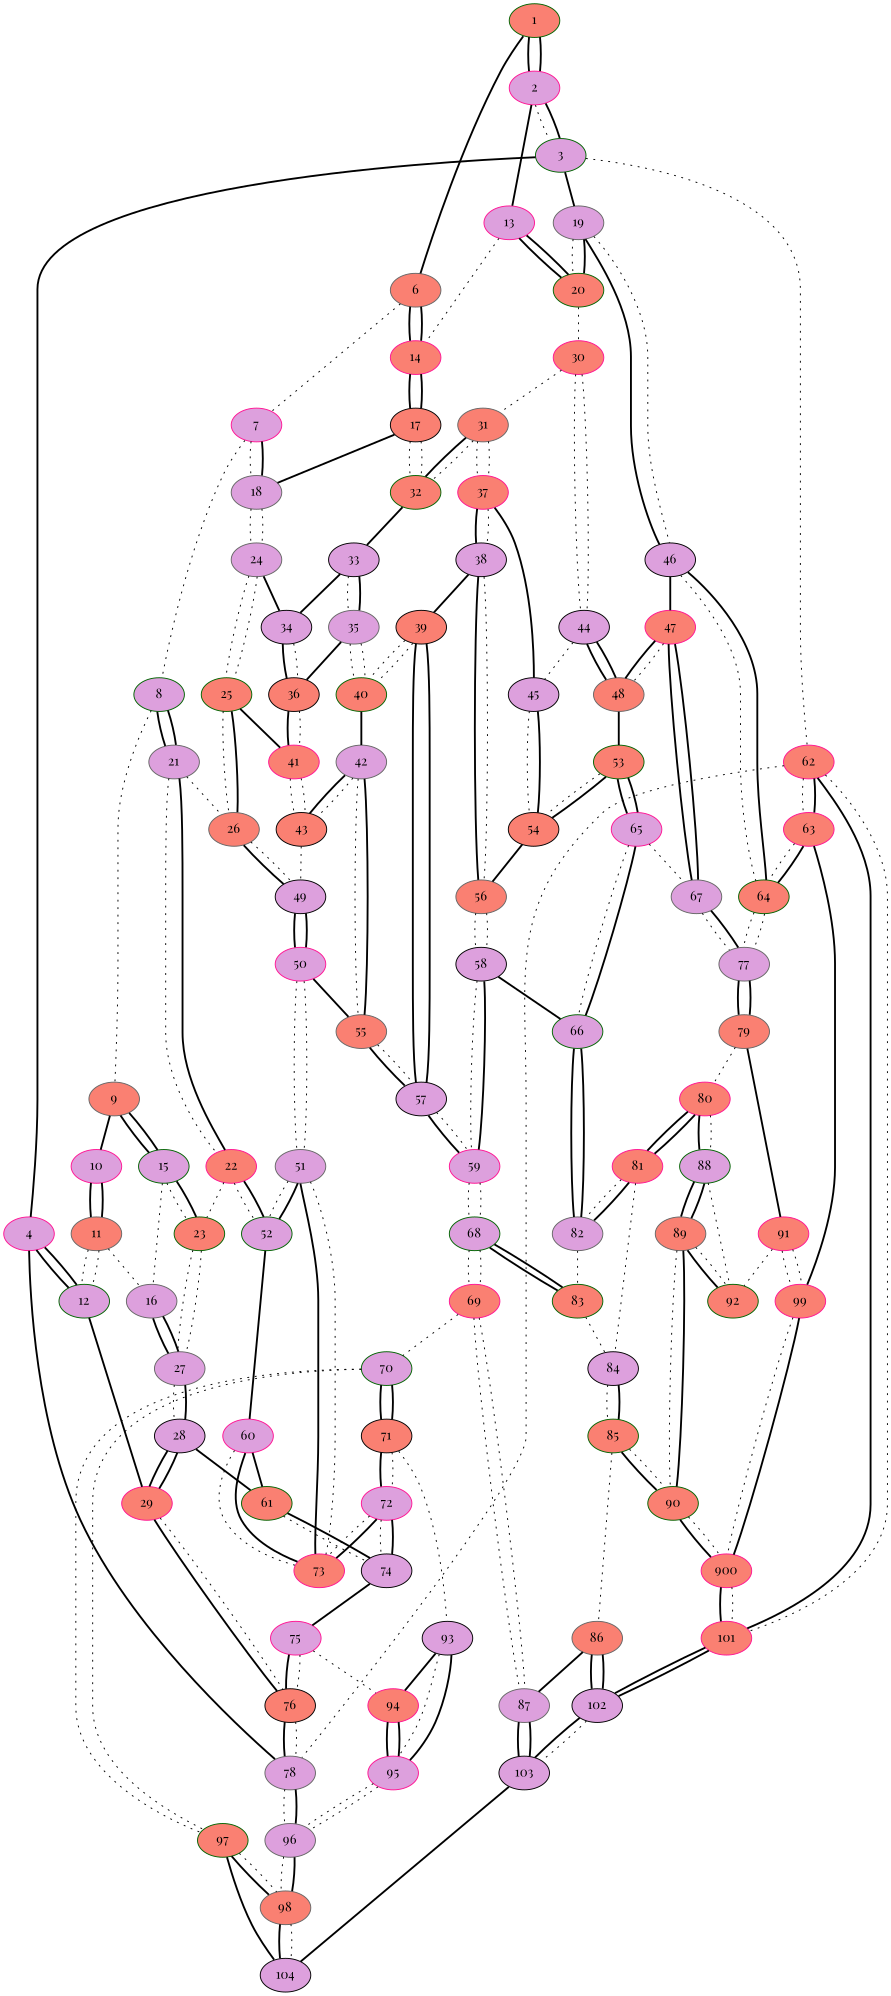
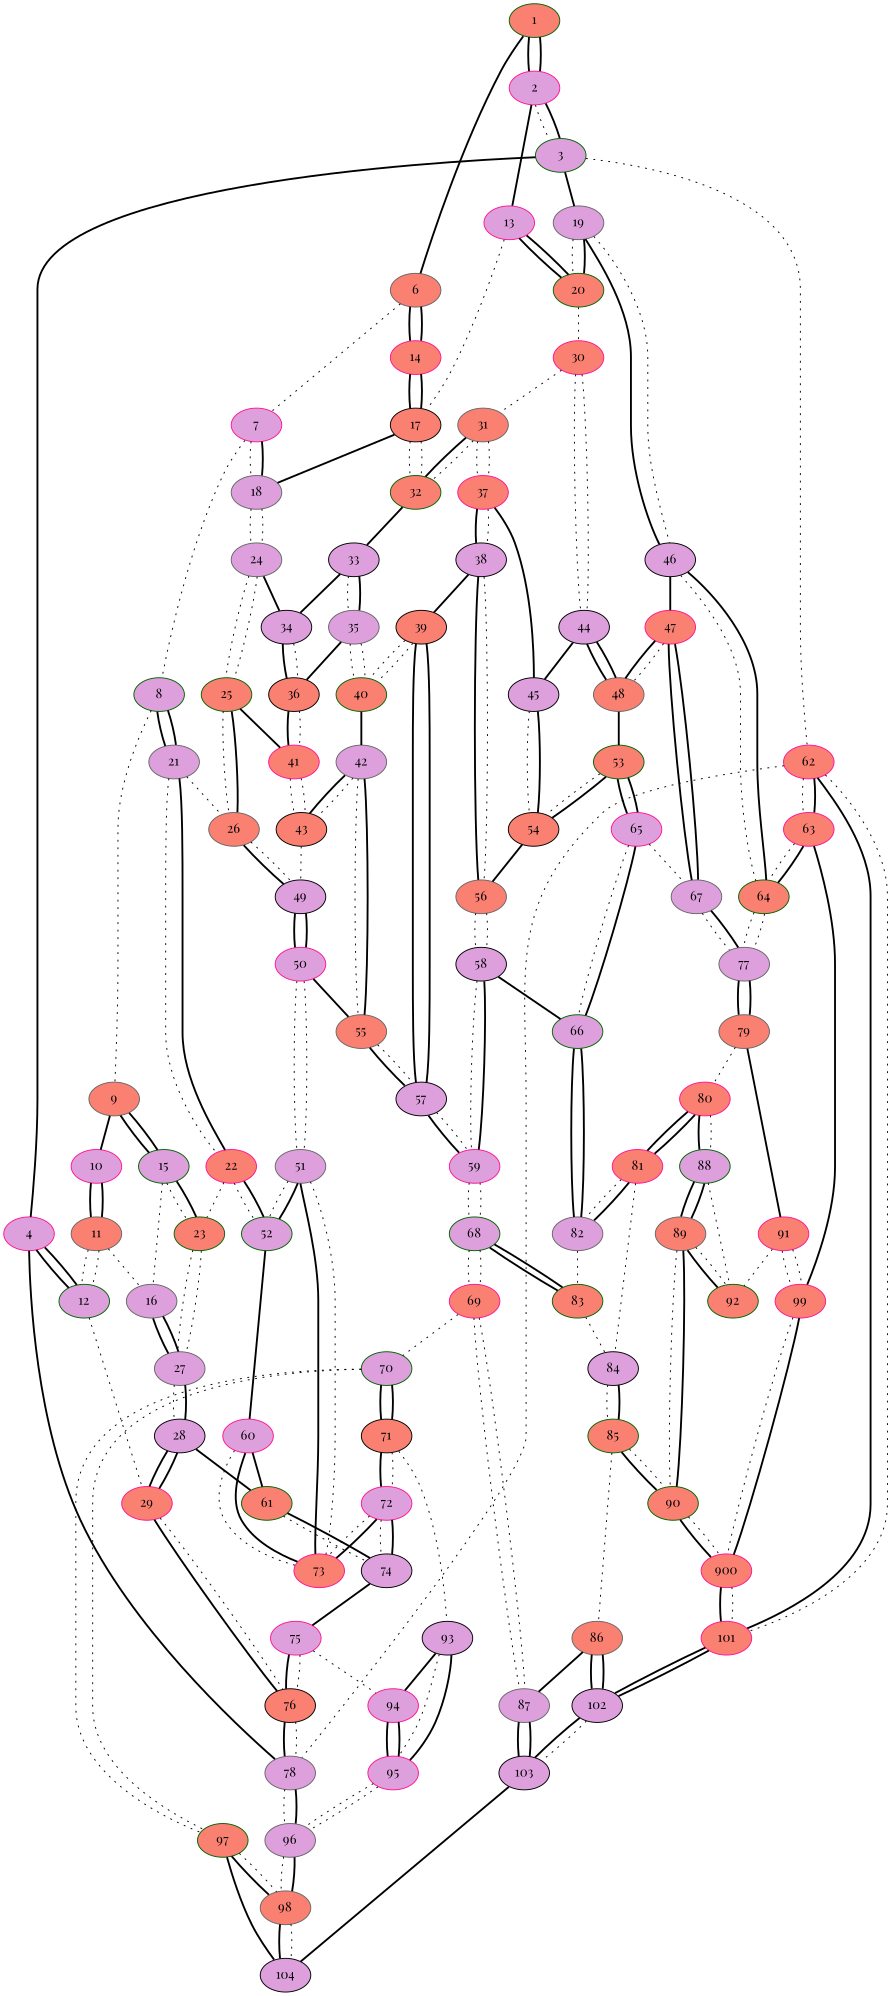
(462, 290) -> (471, 327)
(559, 661) -> (559, 661)
(116, 1402) -> (116, 1402)
(393, 1706) -> (393, 1706)
